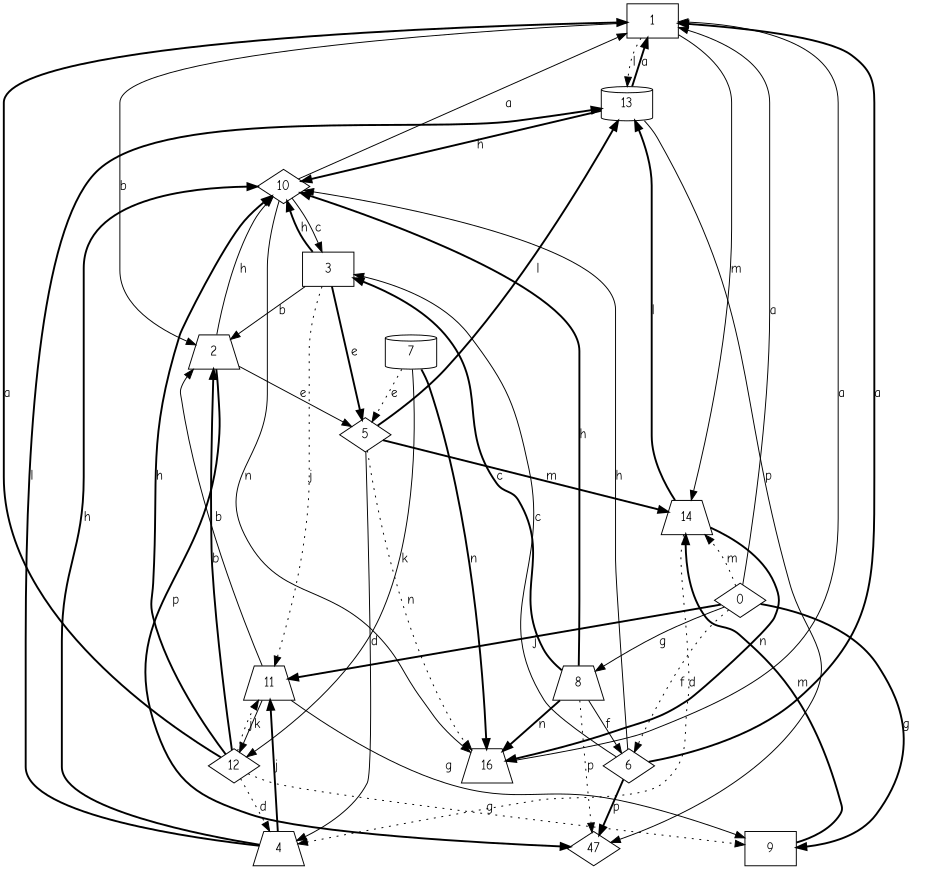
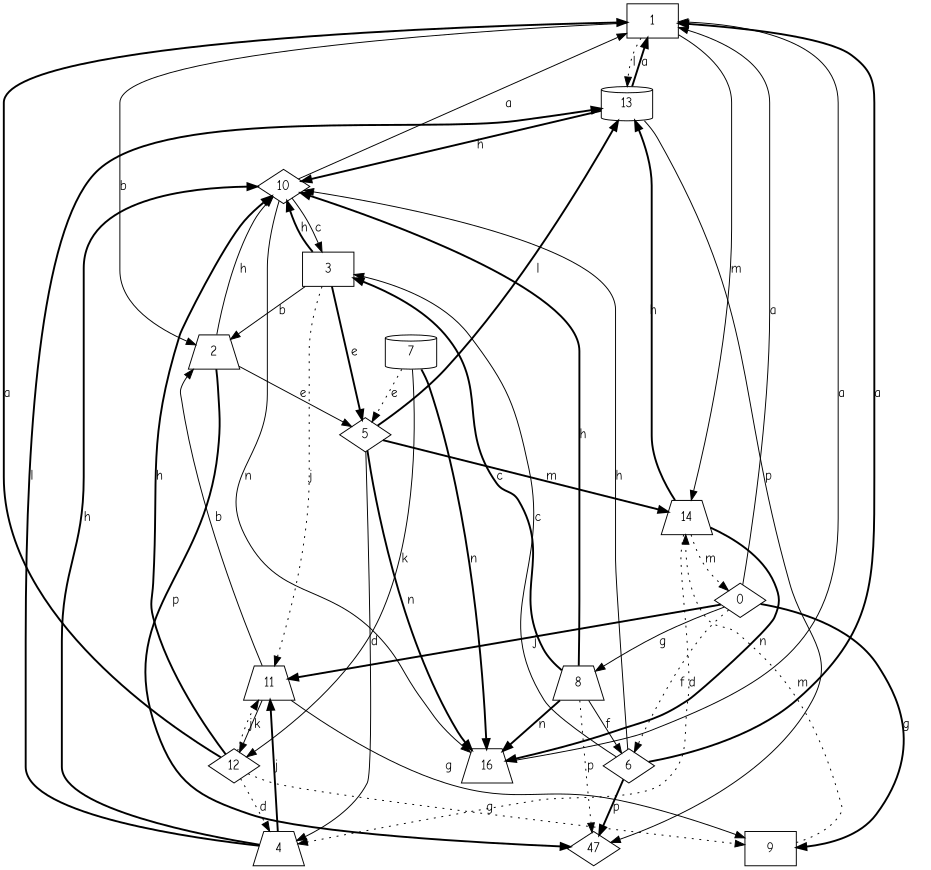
(654, 311) -> (654, 311)
(726, 563) -> (702, 562)
(212, 565) -> none
(402, 602) -> (402, 602)
(790, 689) -> (790, 689)
